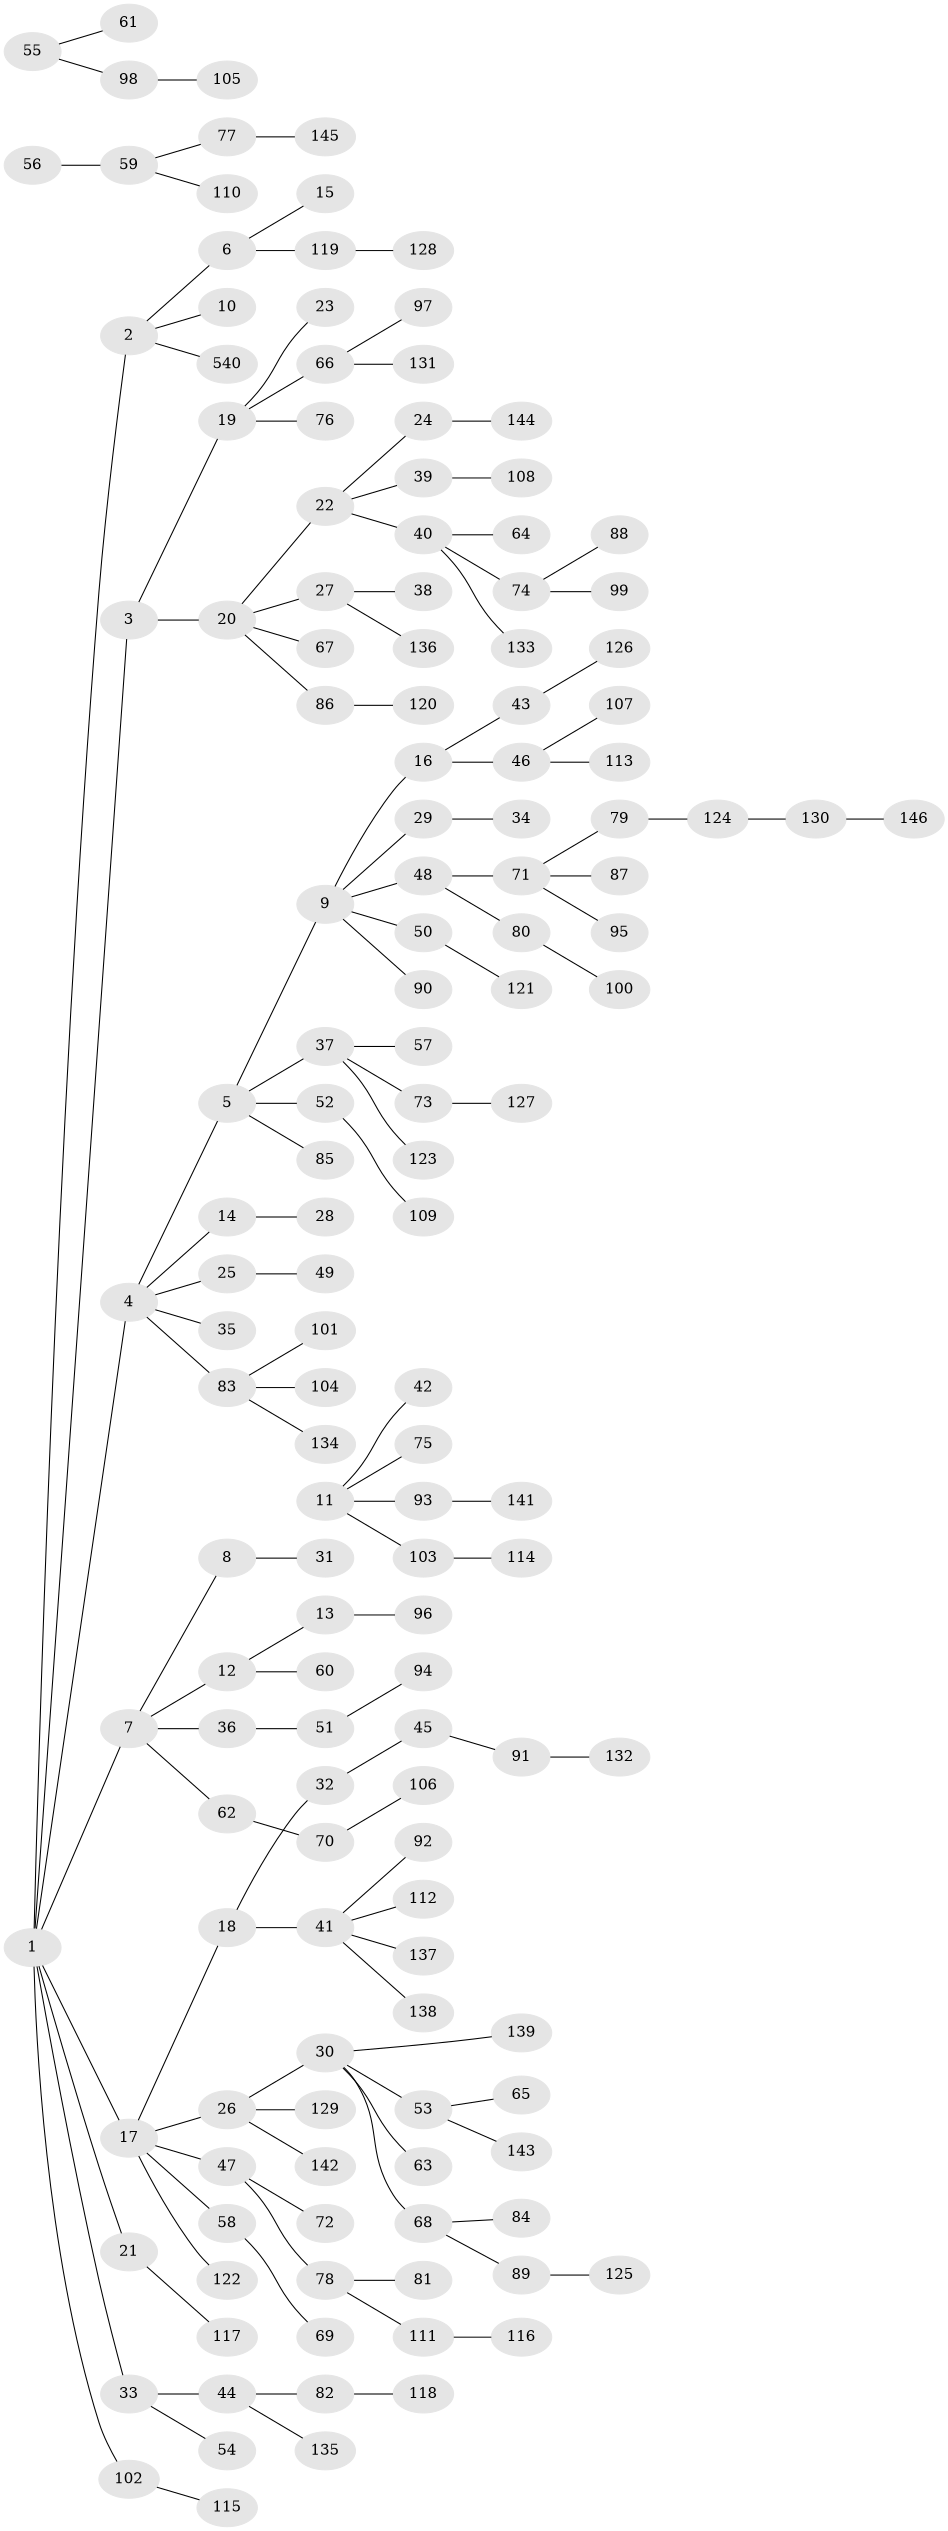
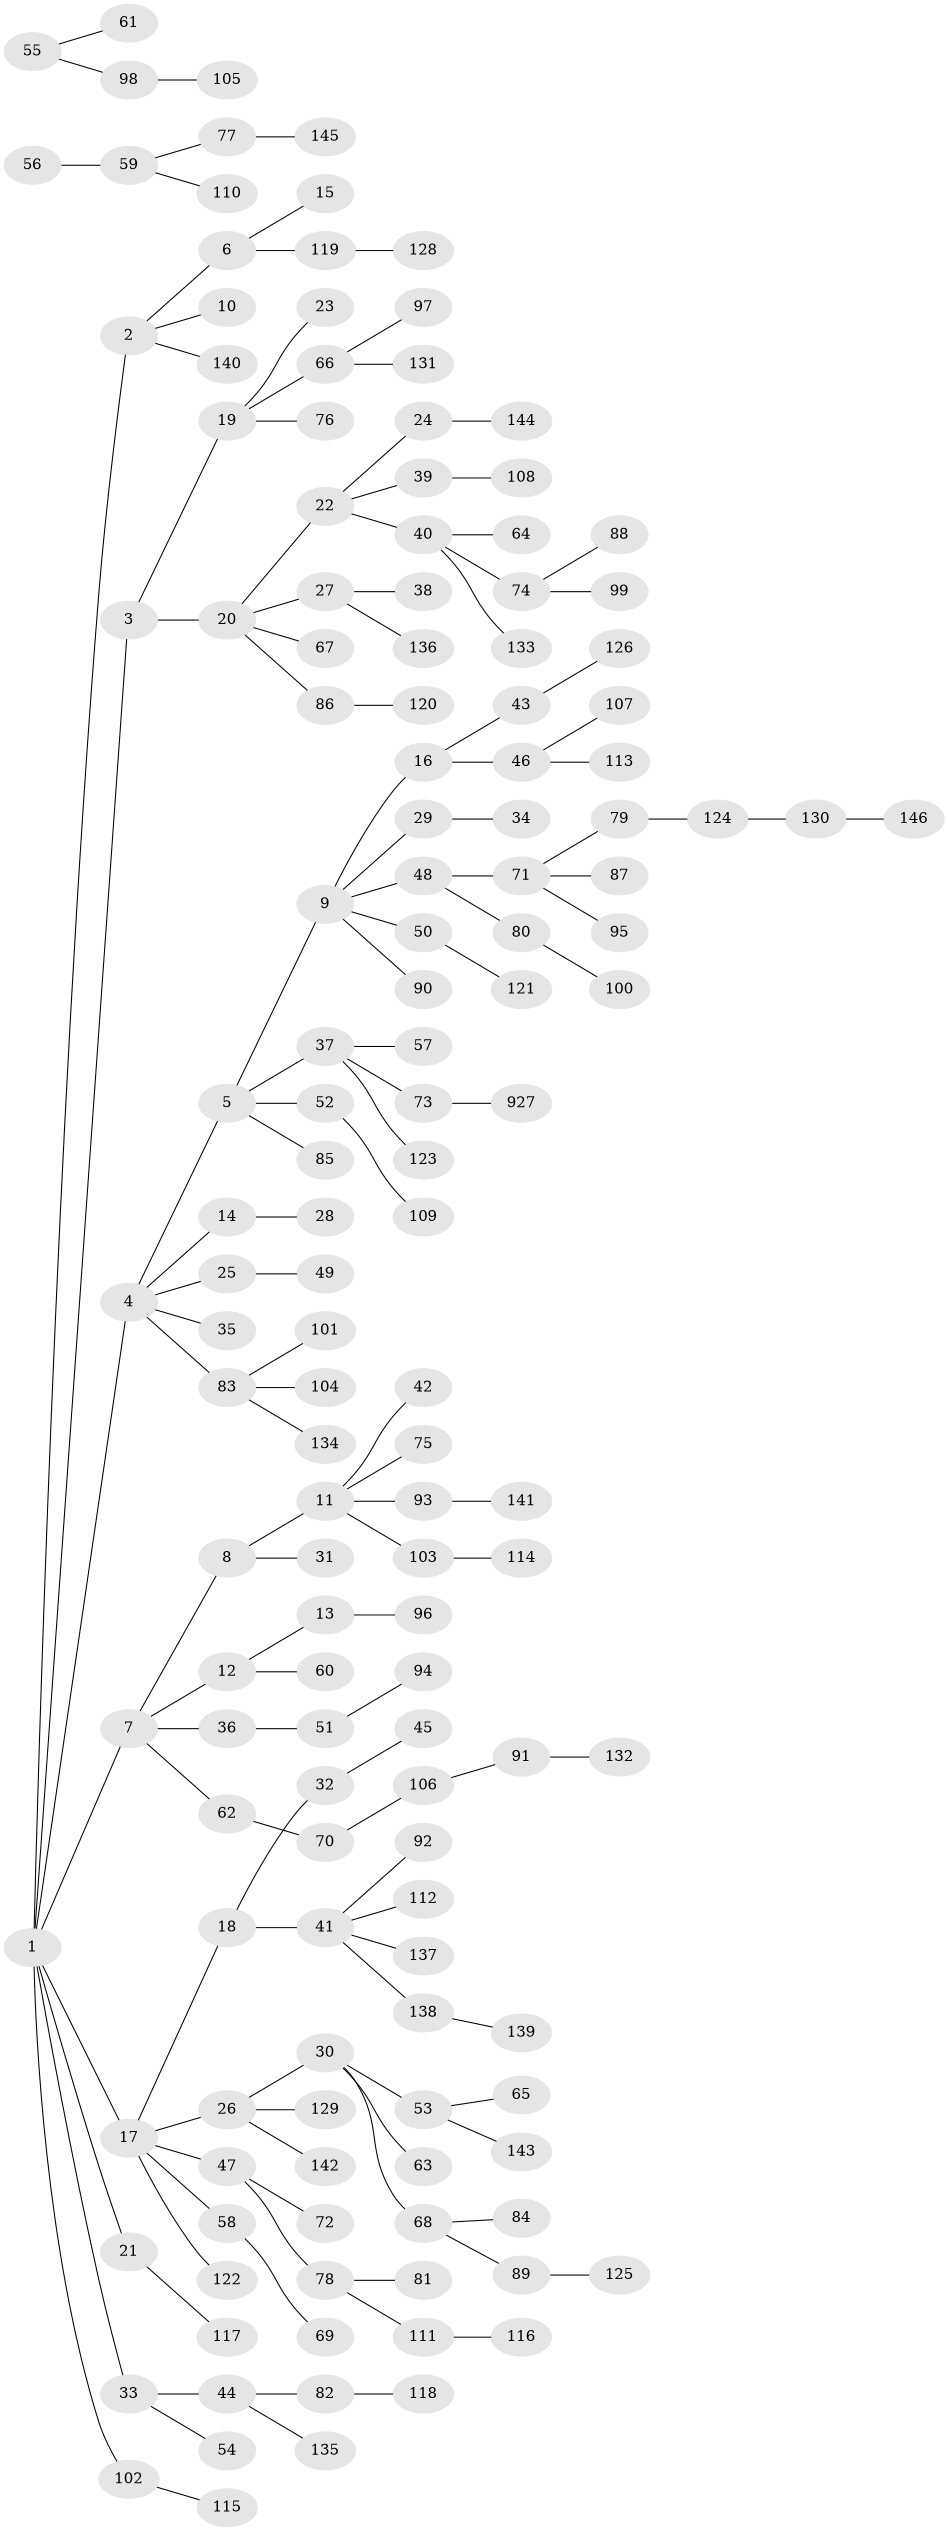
(227, 364) -> (227, 364)
(522, 1103) -> (522, 1103)
none -> (276, 1530)
(472, 1743) -> (473, 1771)
(423, 2044) -> (472, 2023)
